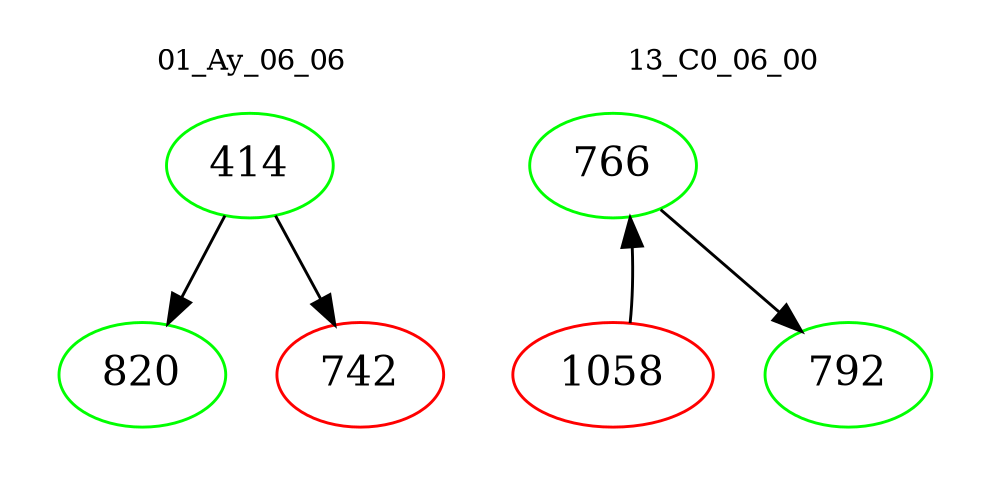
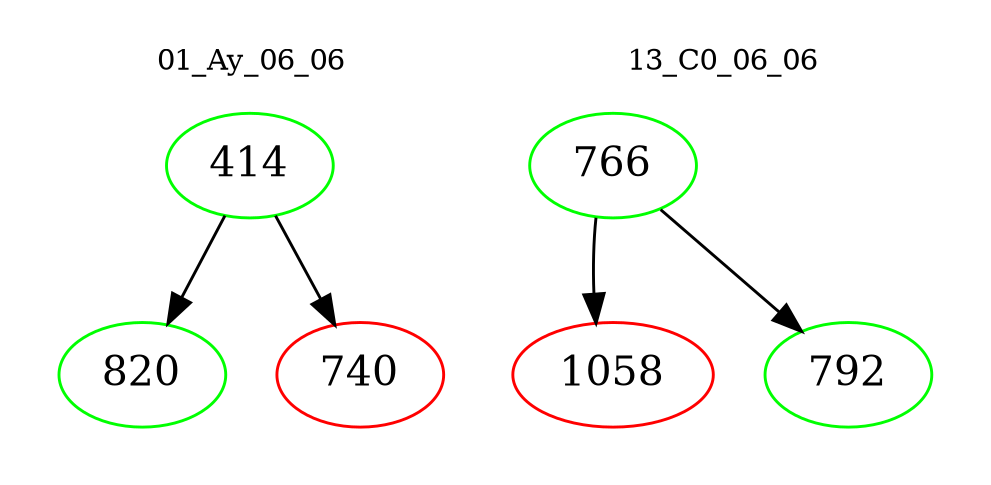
(723, 62) -> (723, 62)
(632, 285) -> (594, 256)
(360, 375) -> (360, 375)
